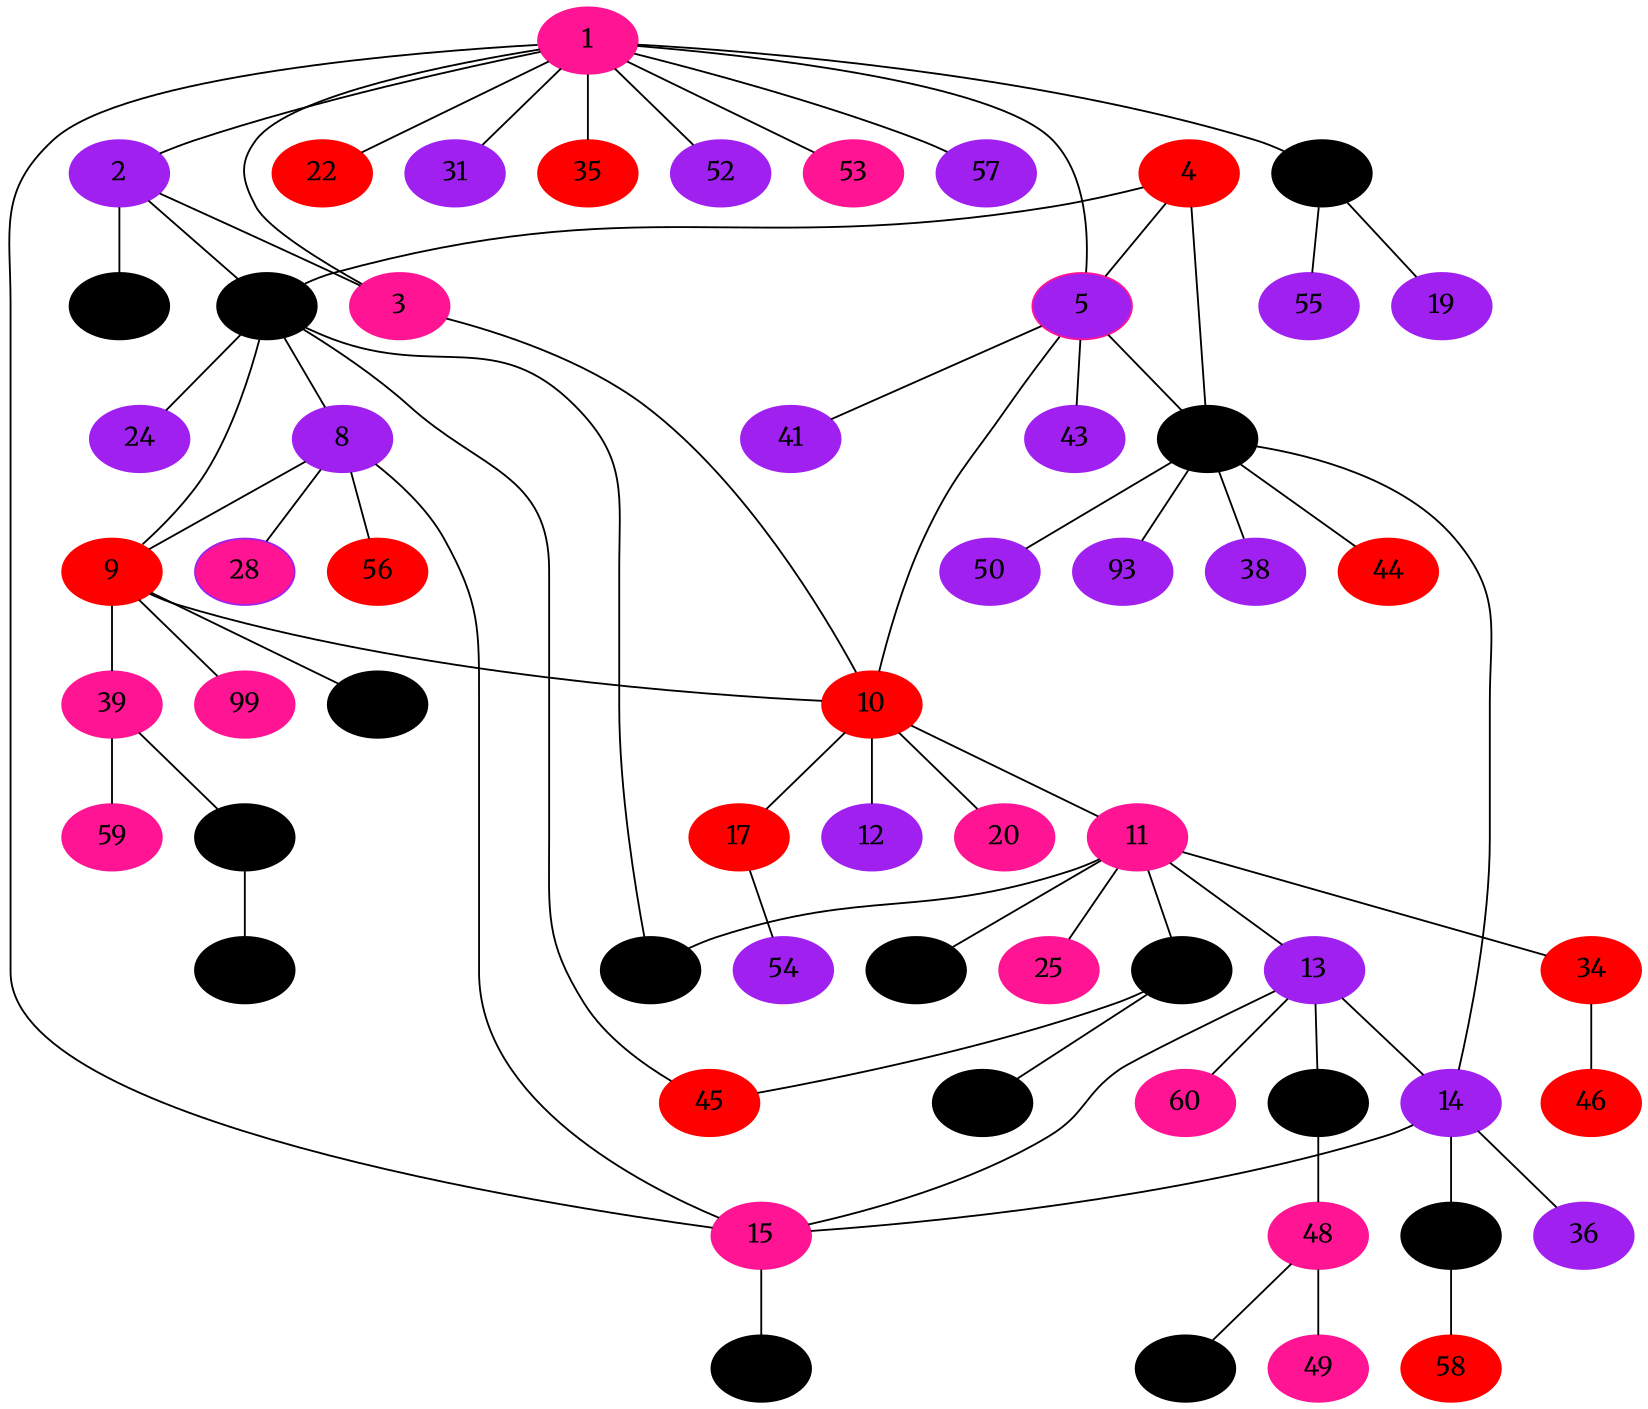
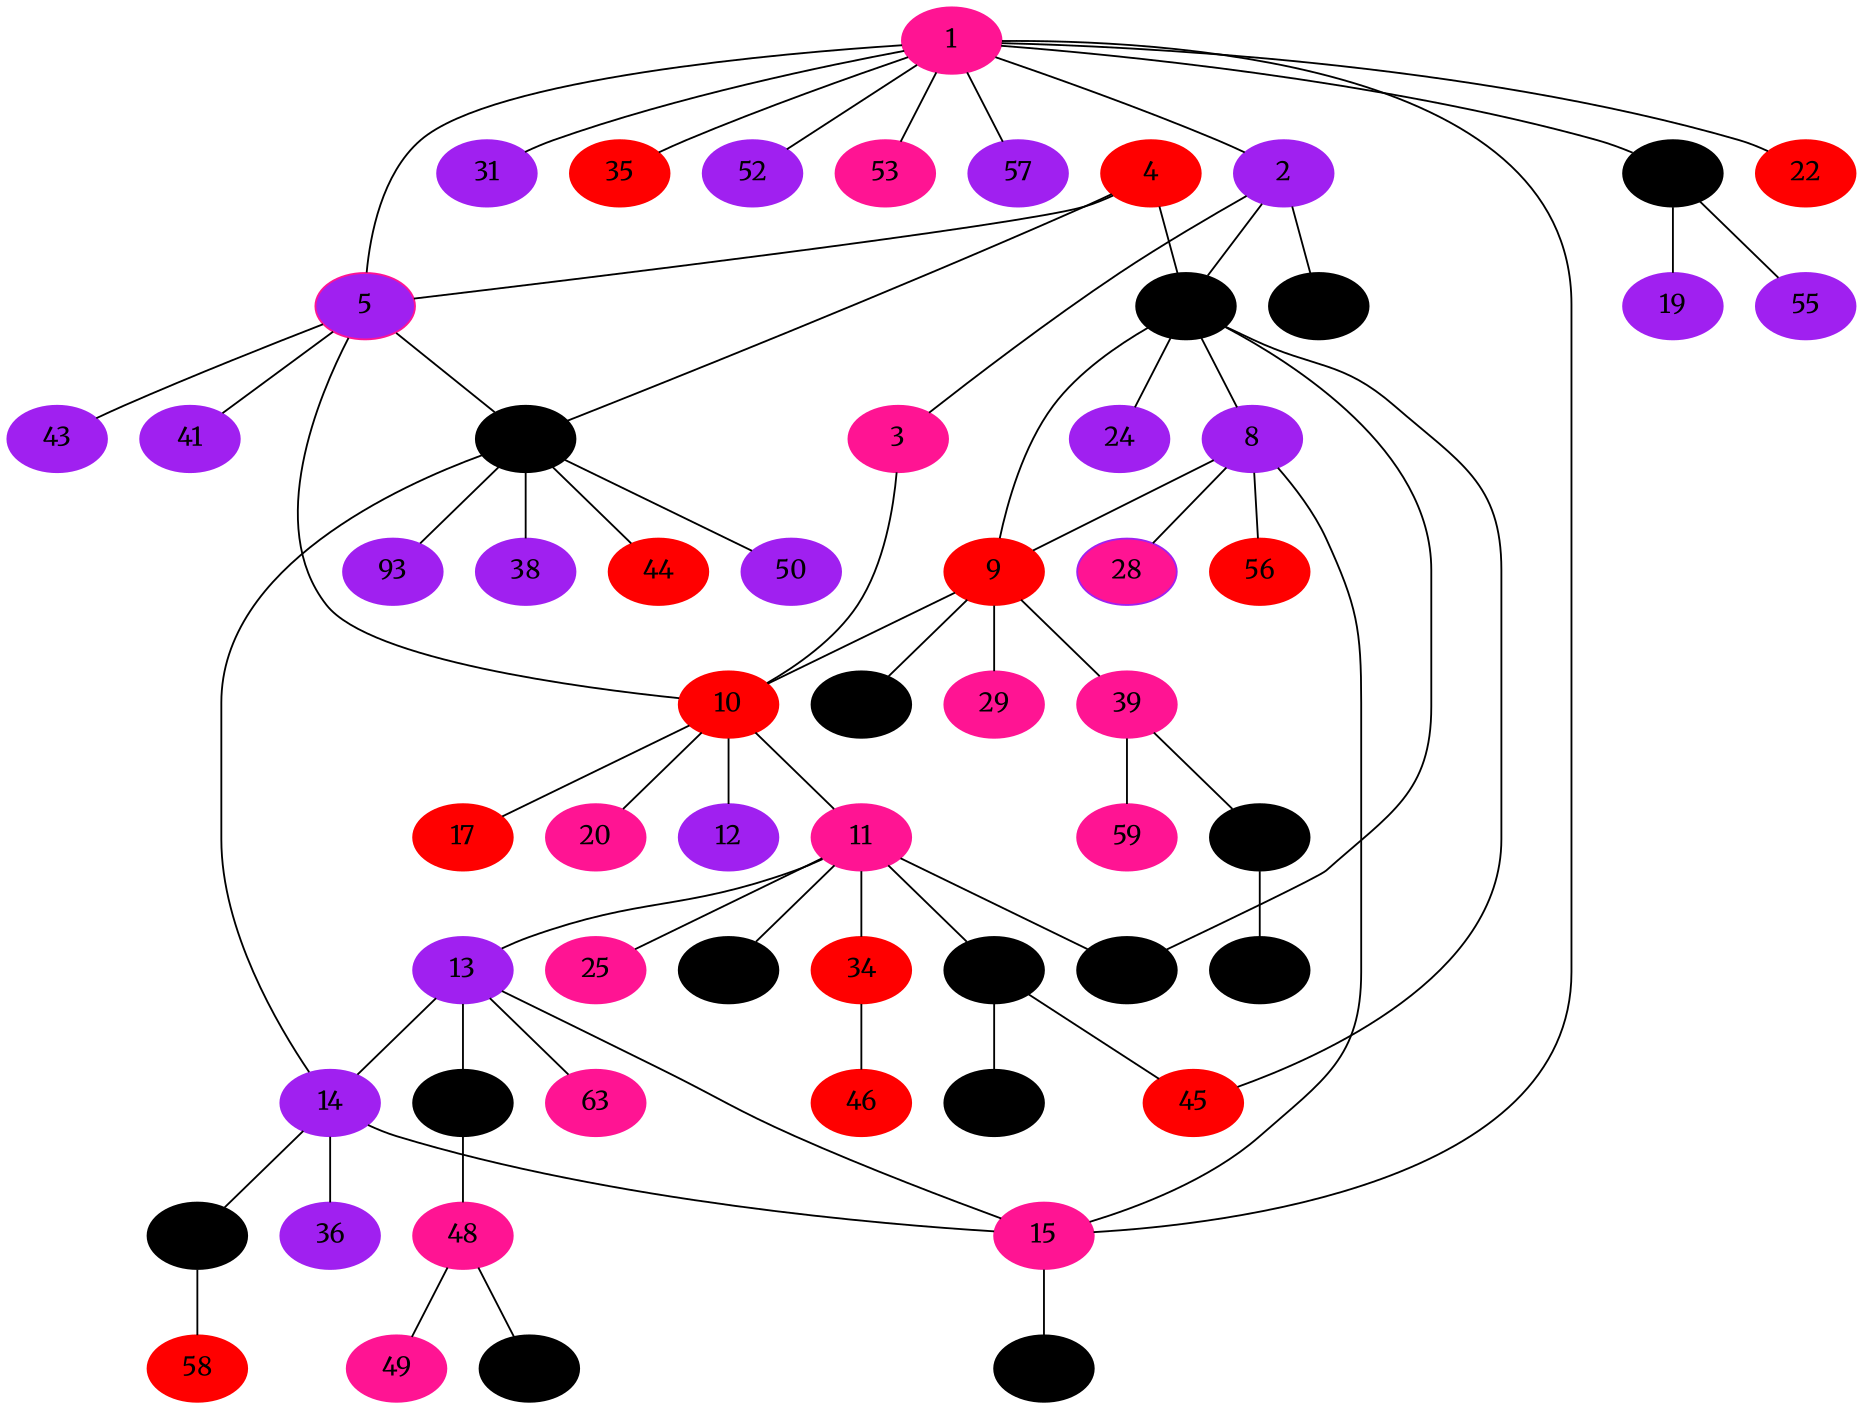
(264, 133) -> none
(245, 705) -> (994, 705)
(783, 970) -> none
(1185, 1103) -> (596, 1103)
